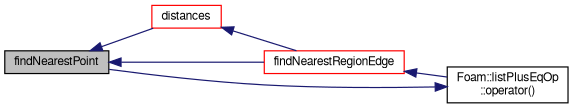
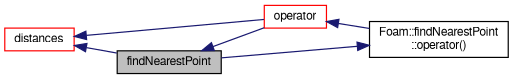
(127, 37) -> (102, 50)
(334, 62) -> (295, 17)
(508, 85) -> (439, 39)
